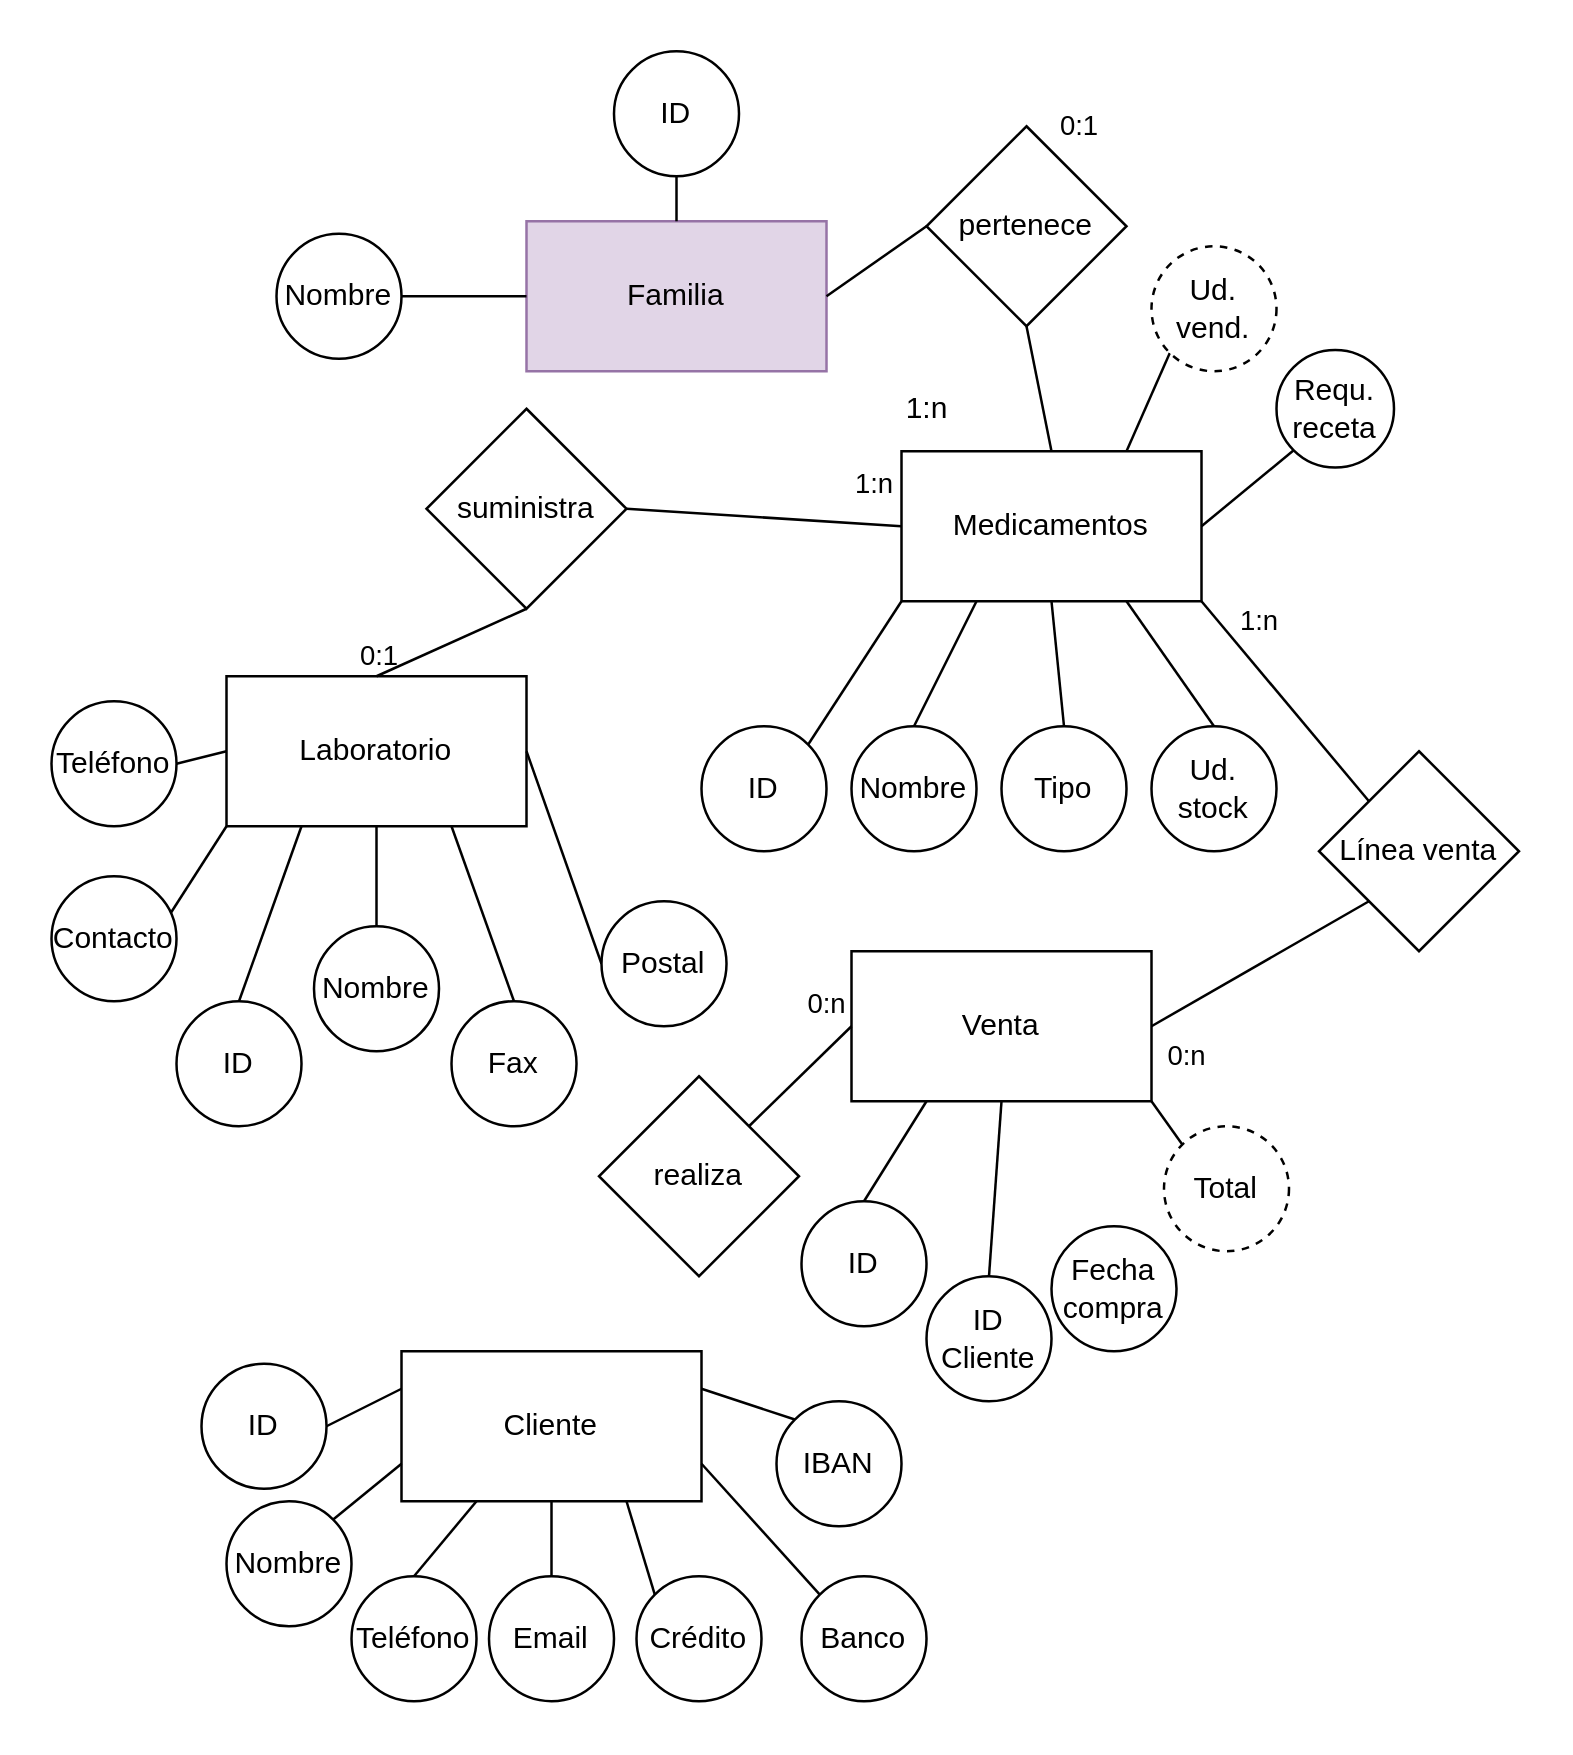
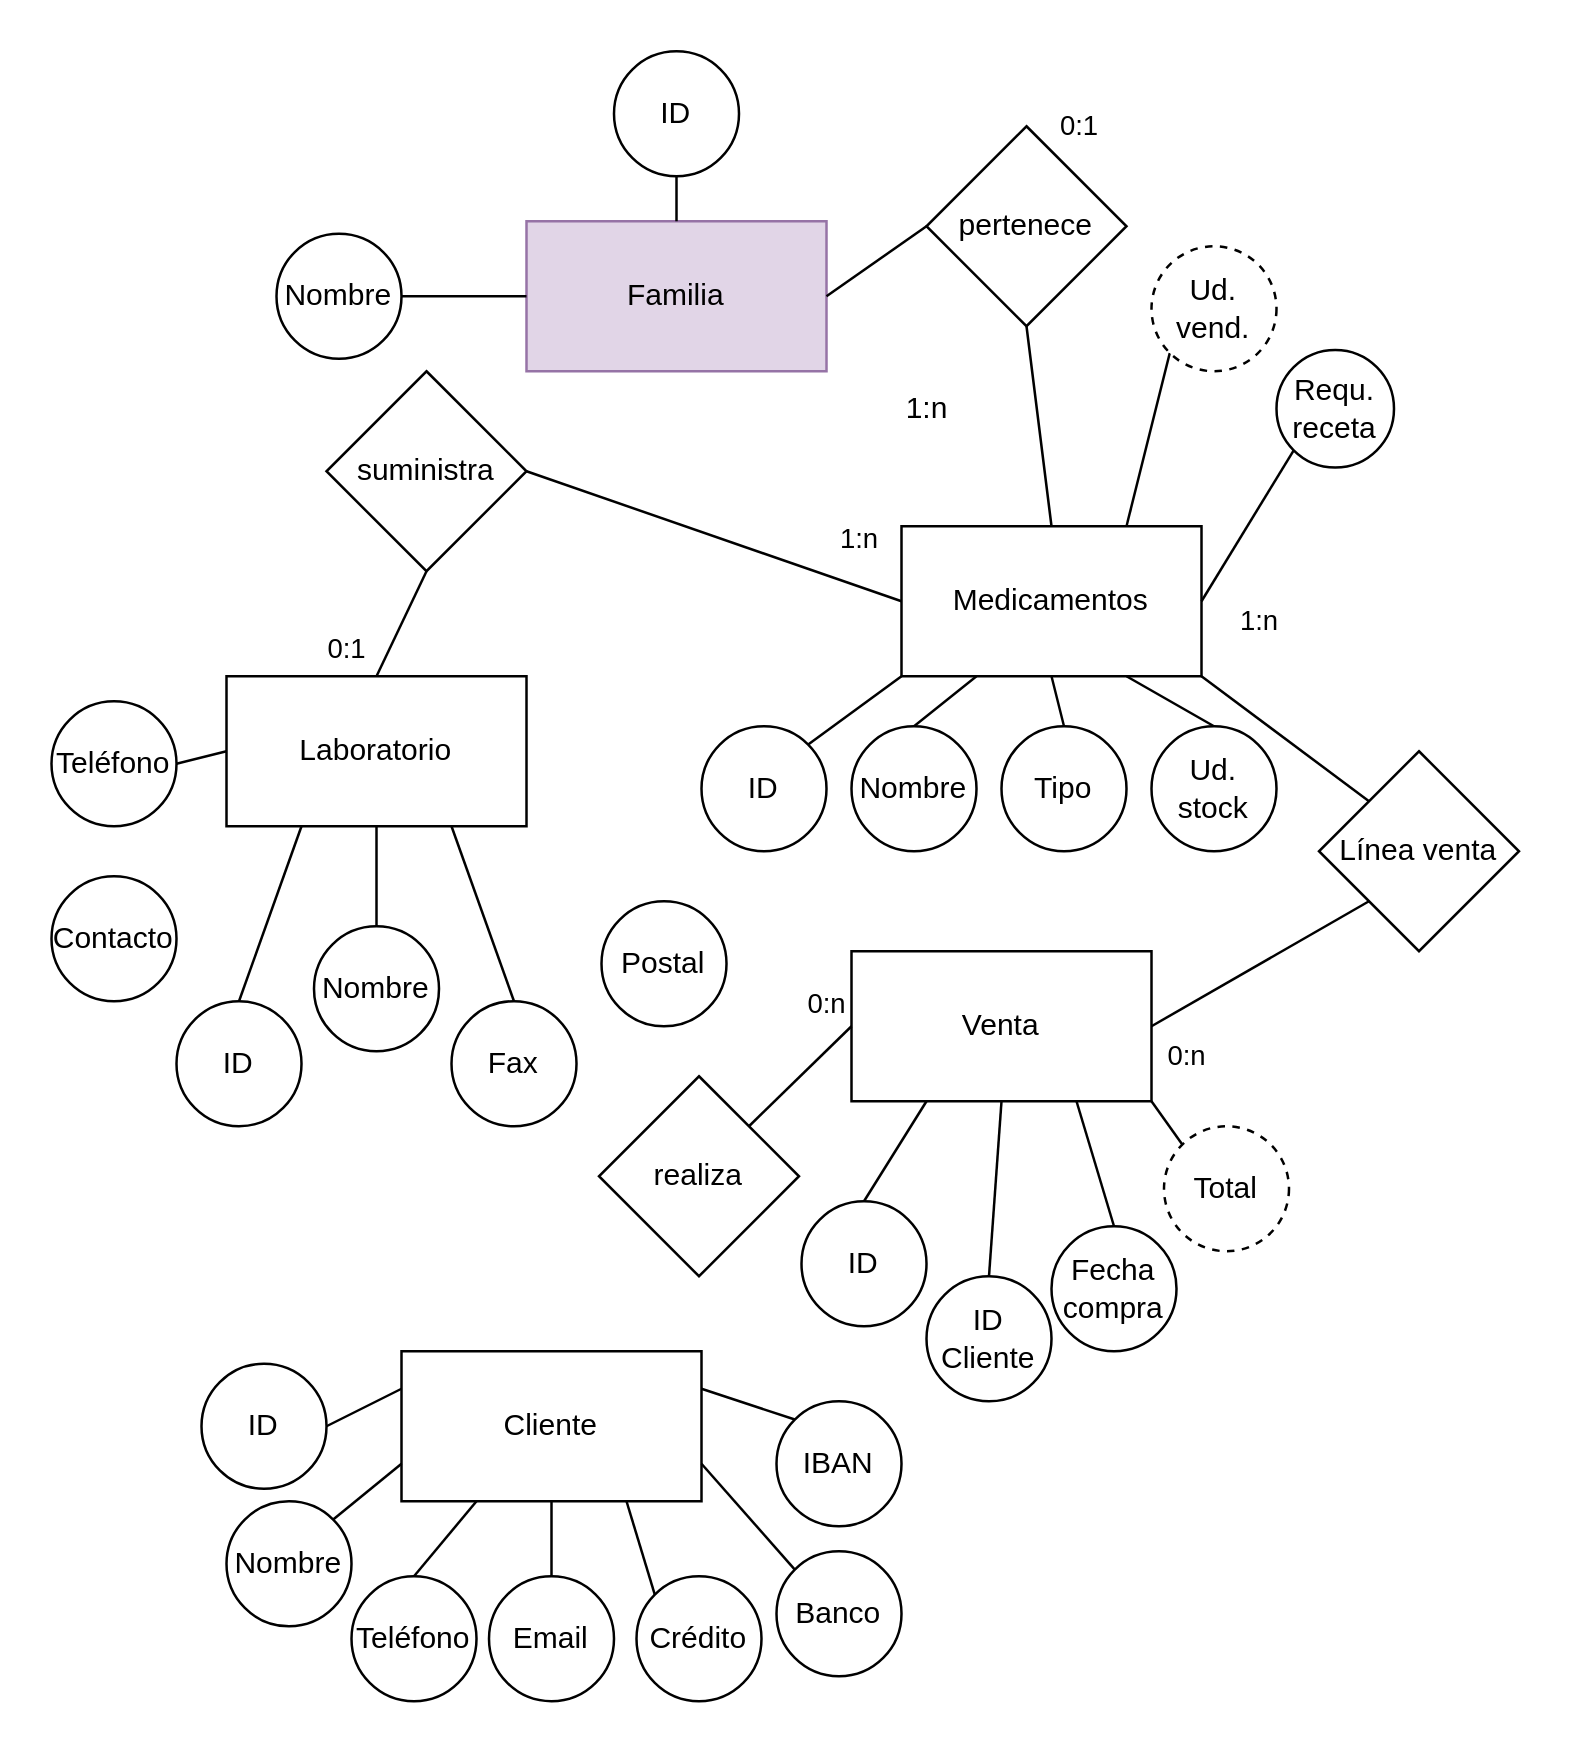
(526, 509) -> (426, 471)
(1051, 526) -> (1051, 601)
(564, 857) -> none
(198, 870) -> none
none -> (1095, 1164)
(864, 1639) -> (839, 1614)
